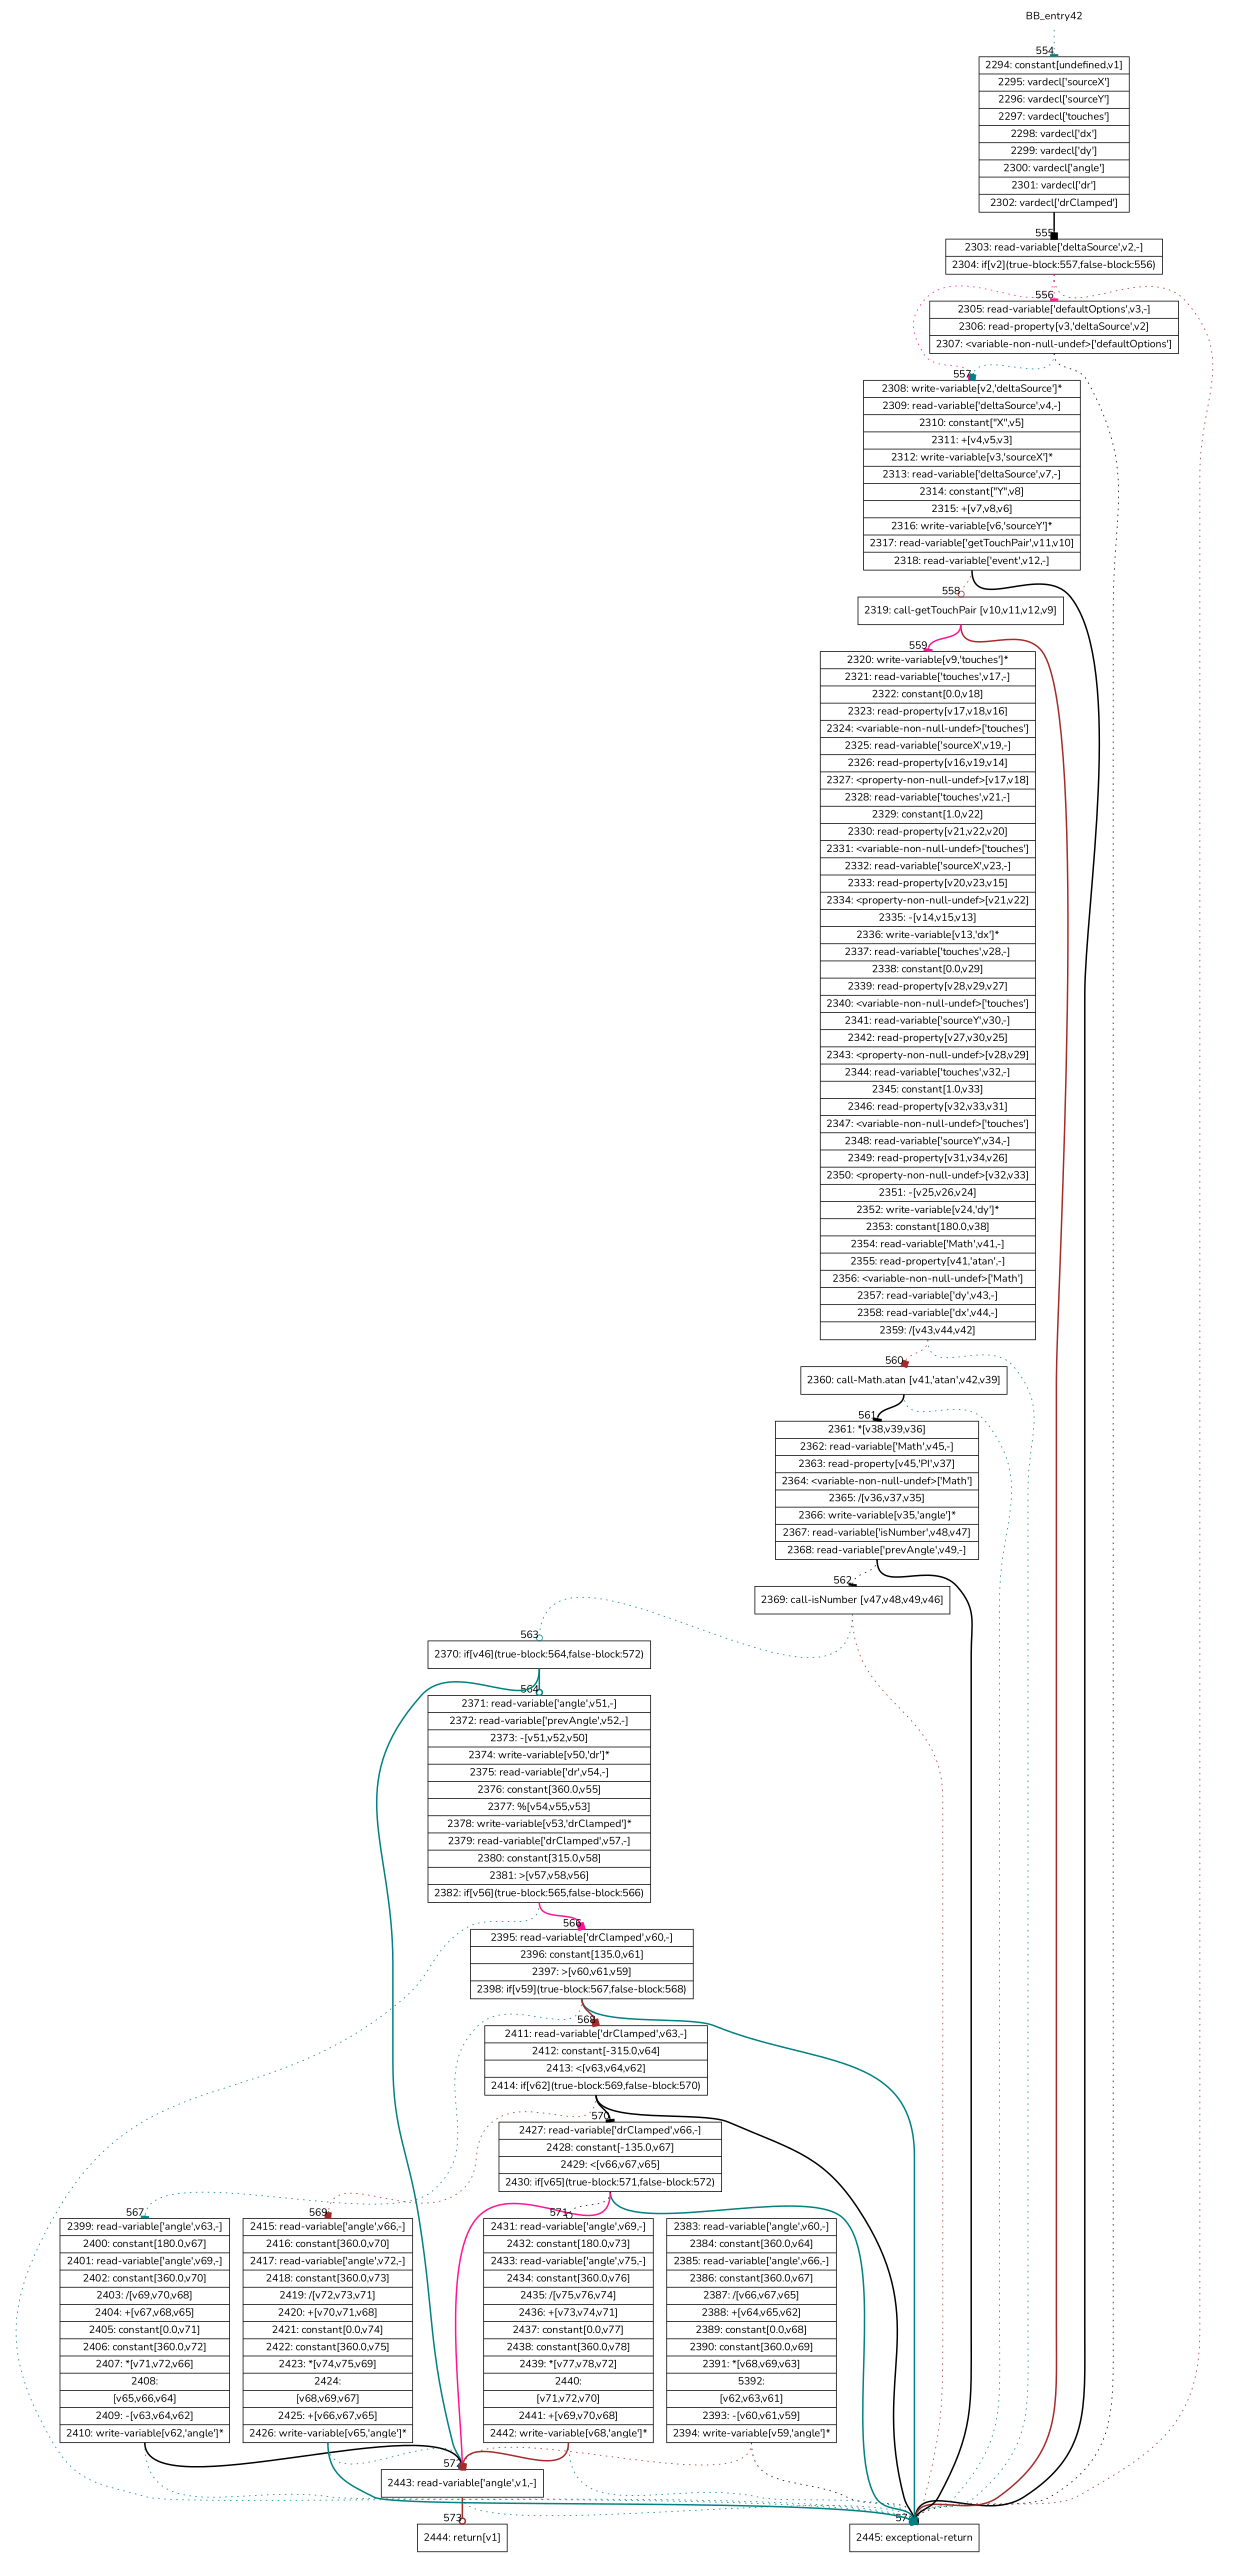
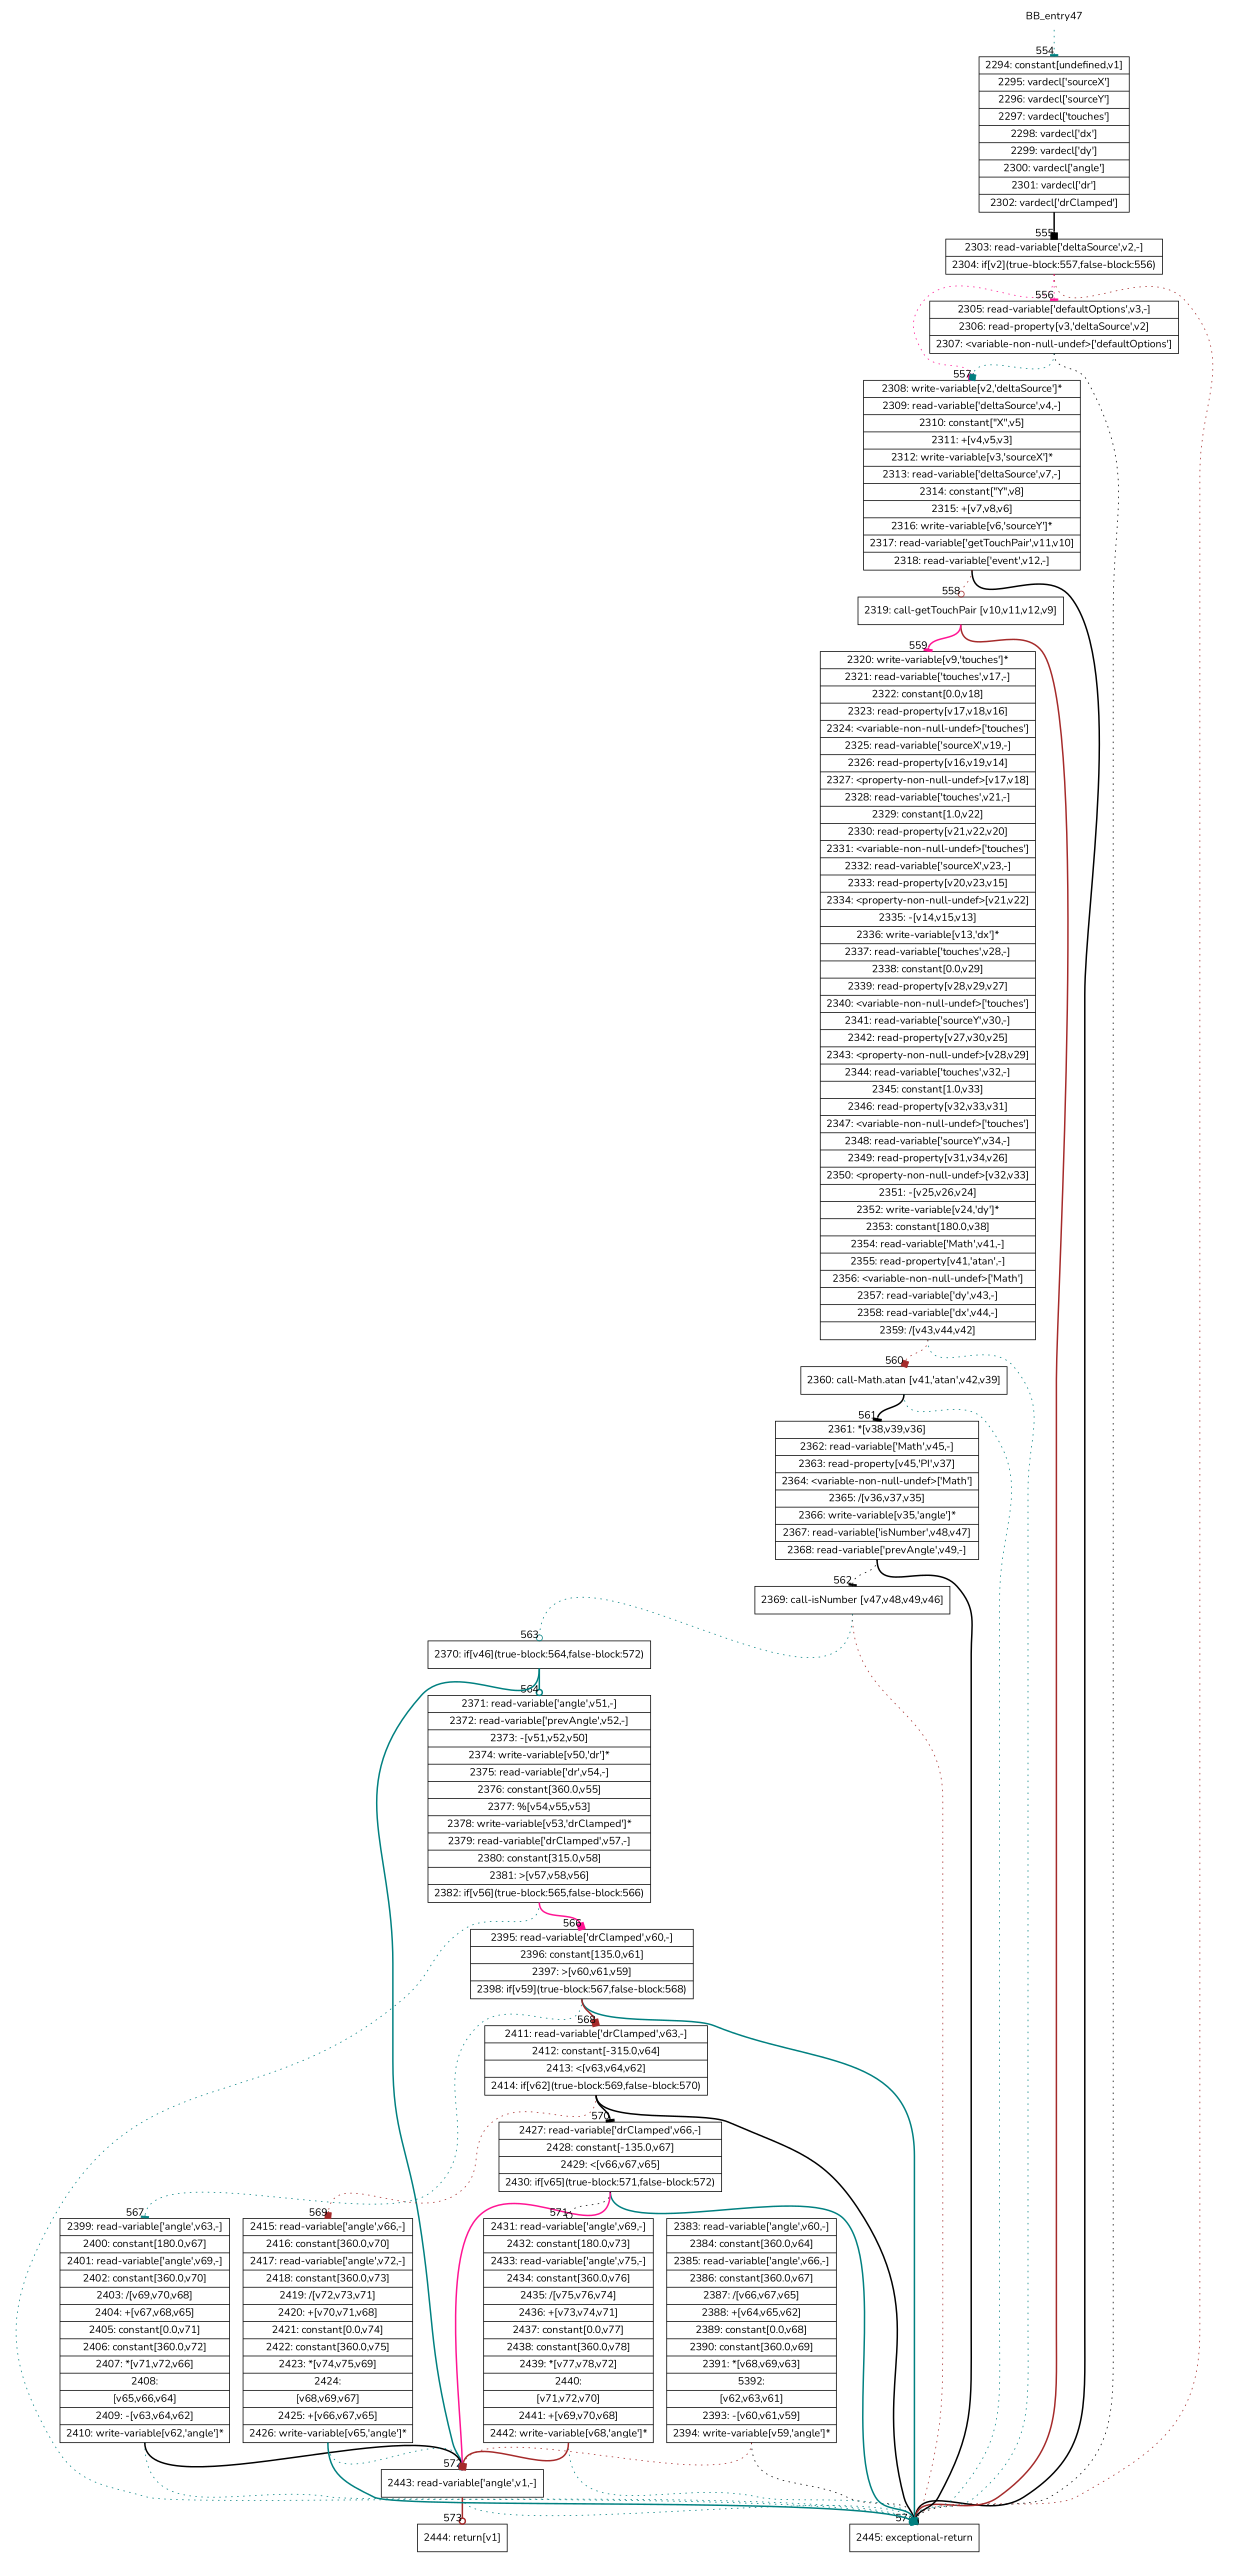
(1054, 16) -> (1054, 16)
